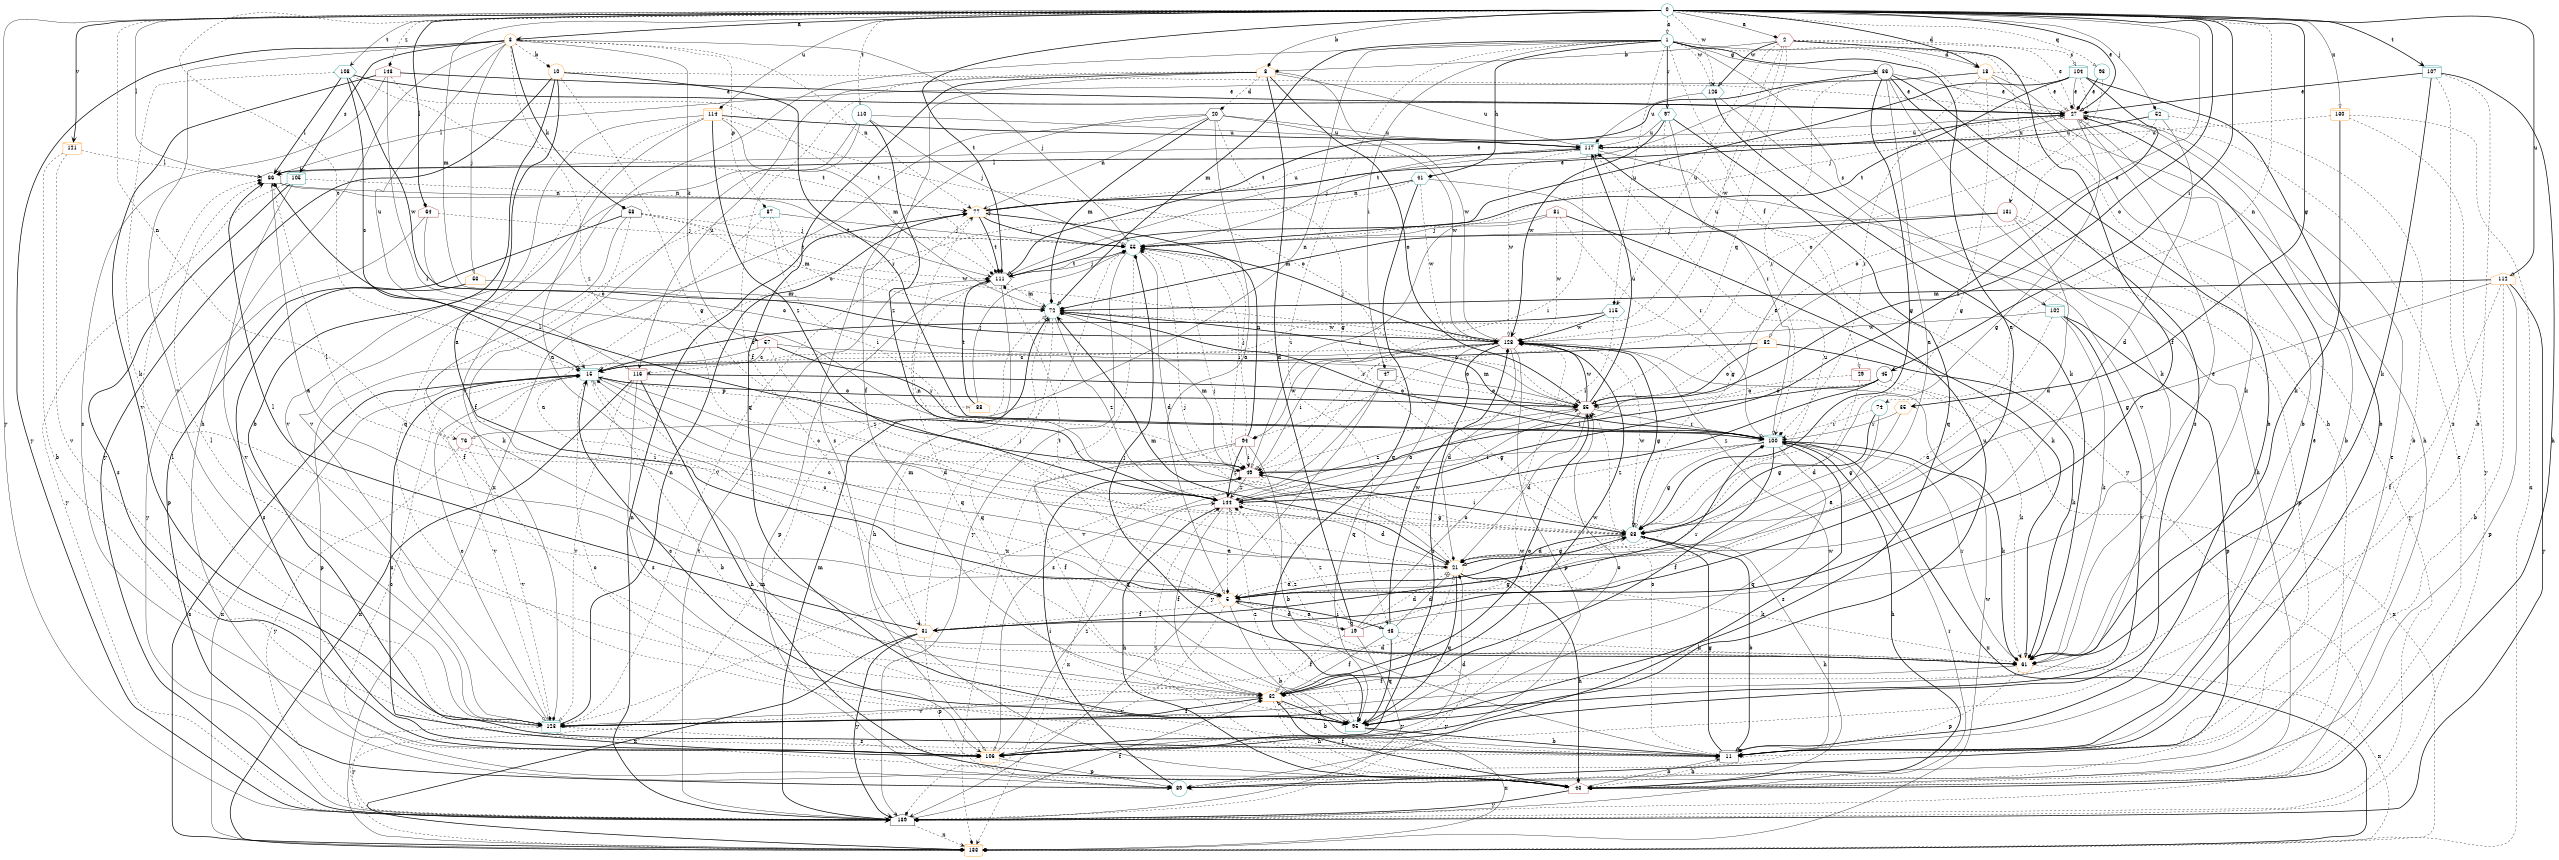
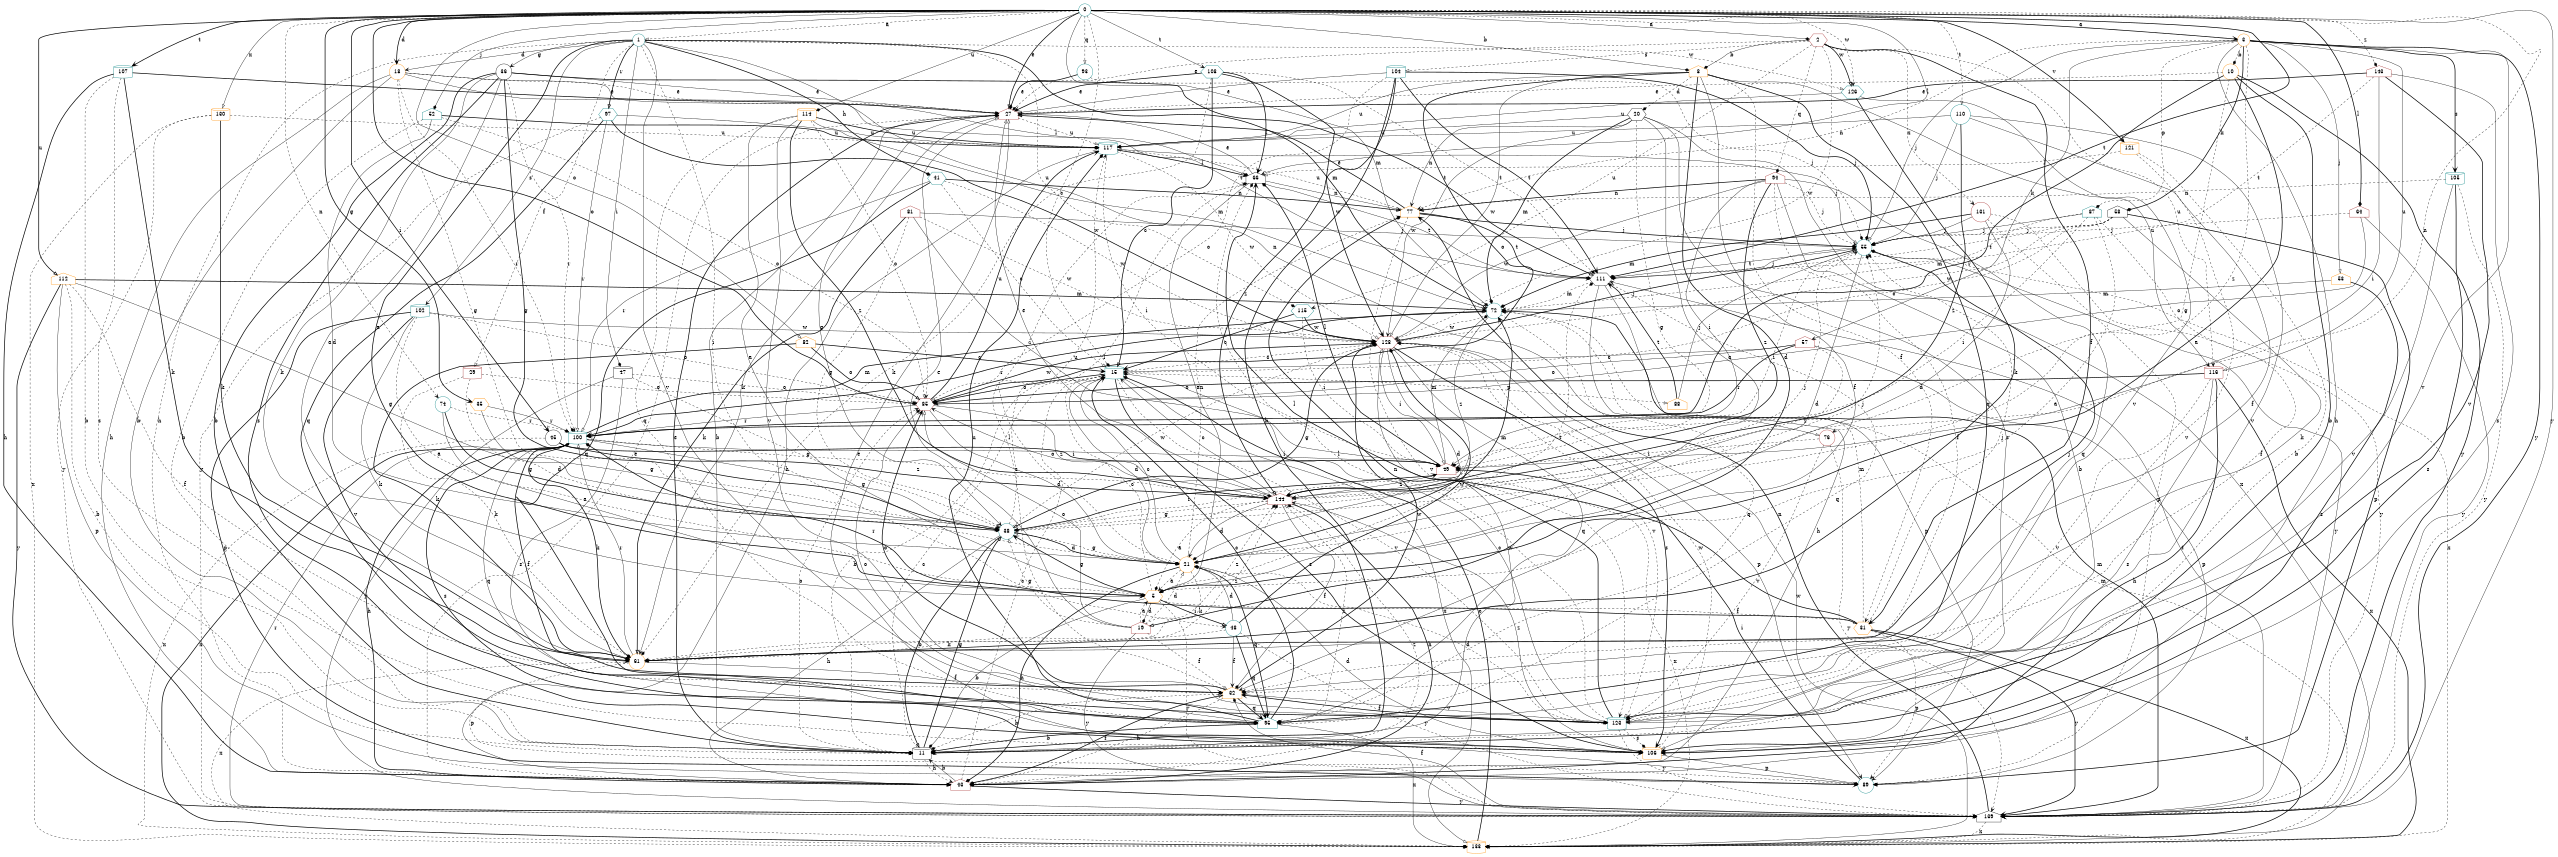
(1371, 356) -> (1580, 234)
(1739, 395) -> (672, 358)
